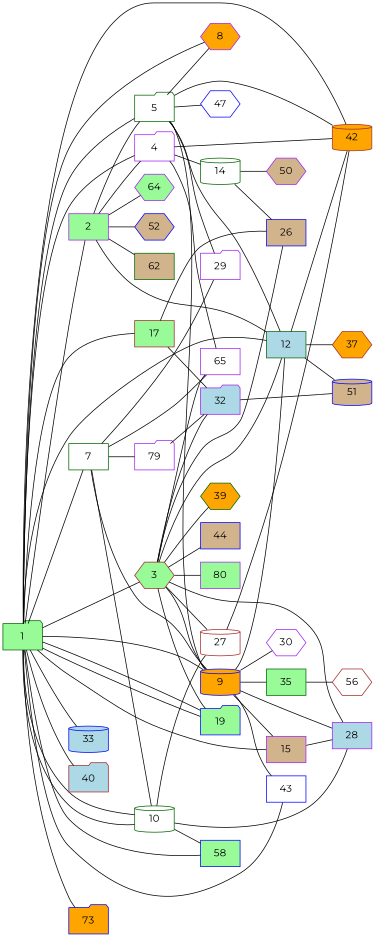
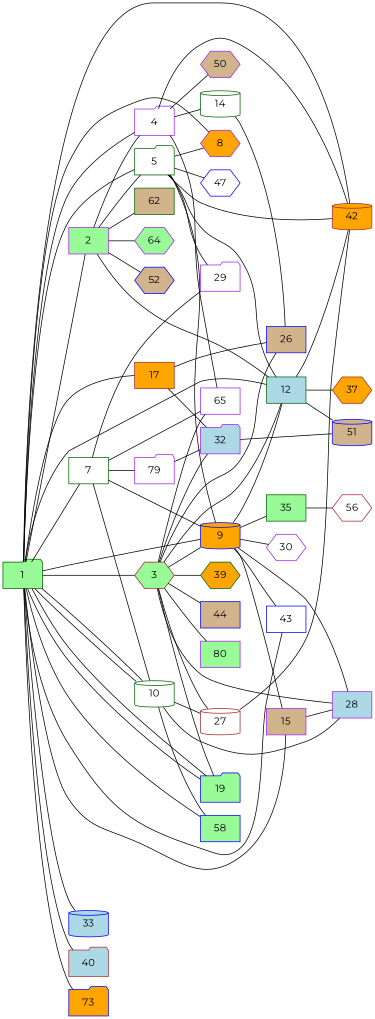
(253, 171) -> (189, 92)
(154, 334) -> (154, 375)
